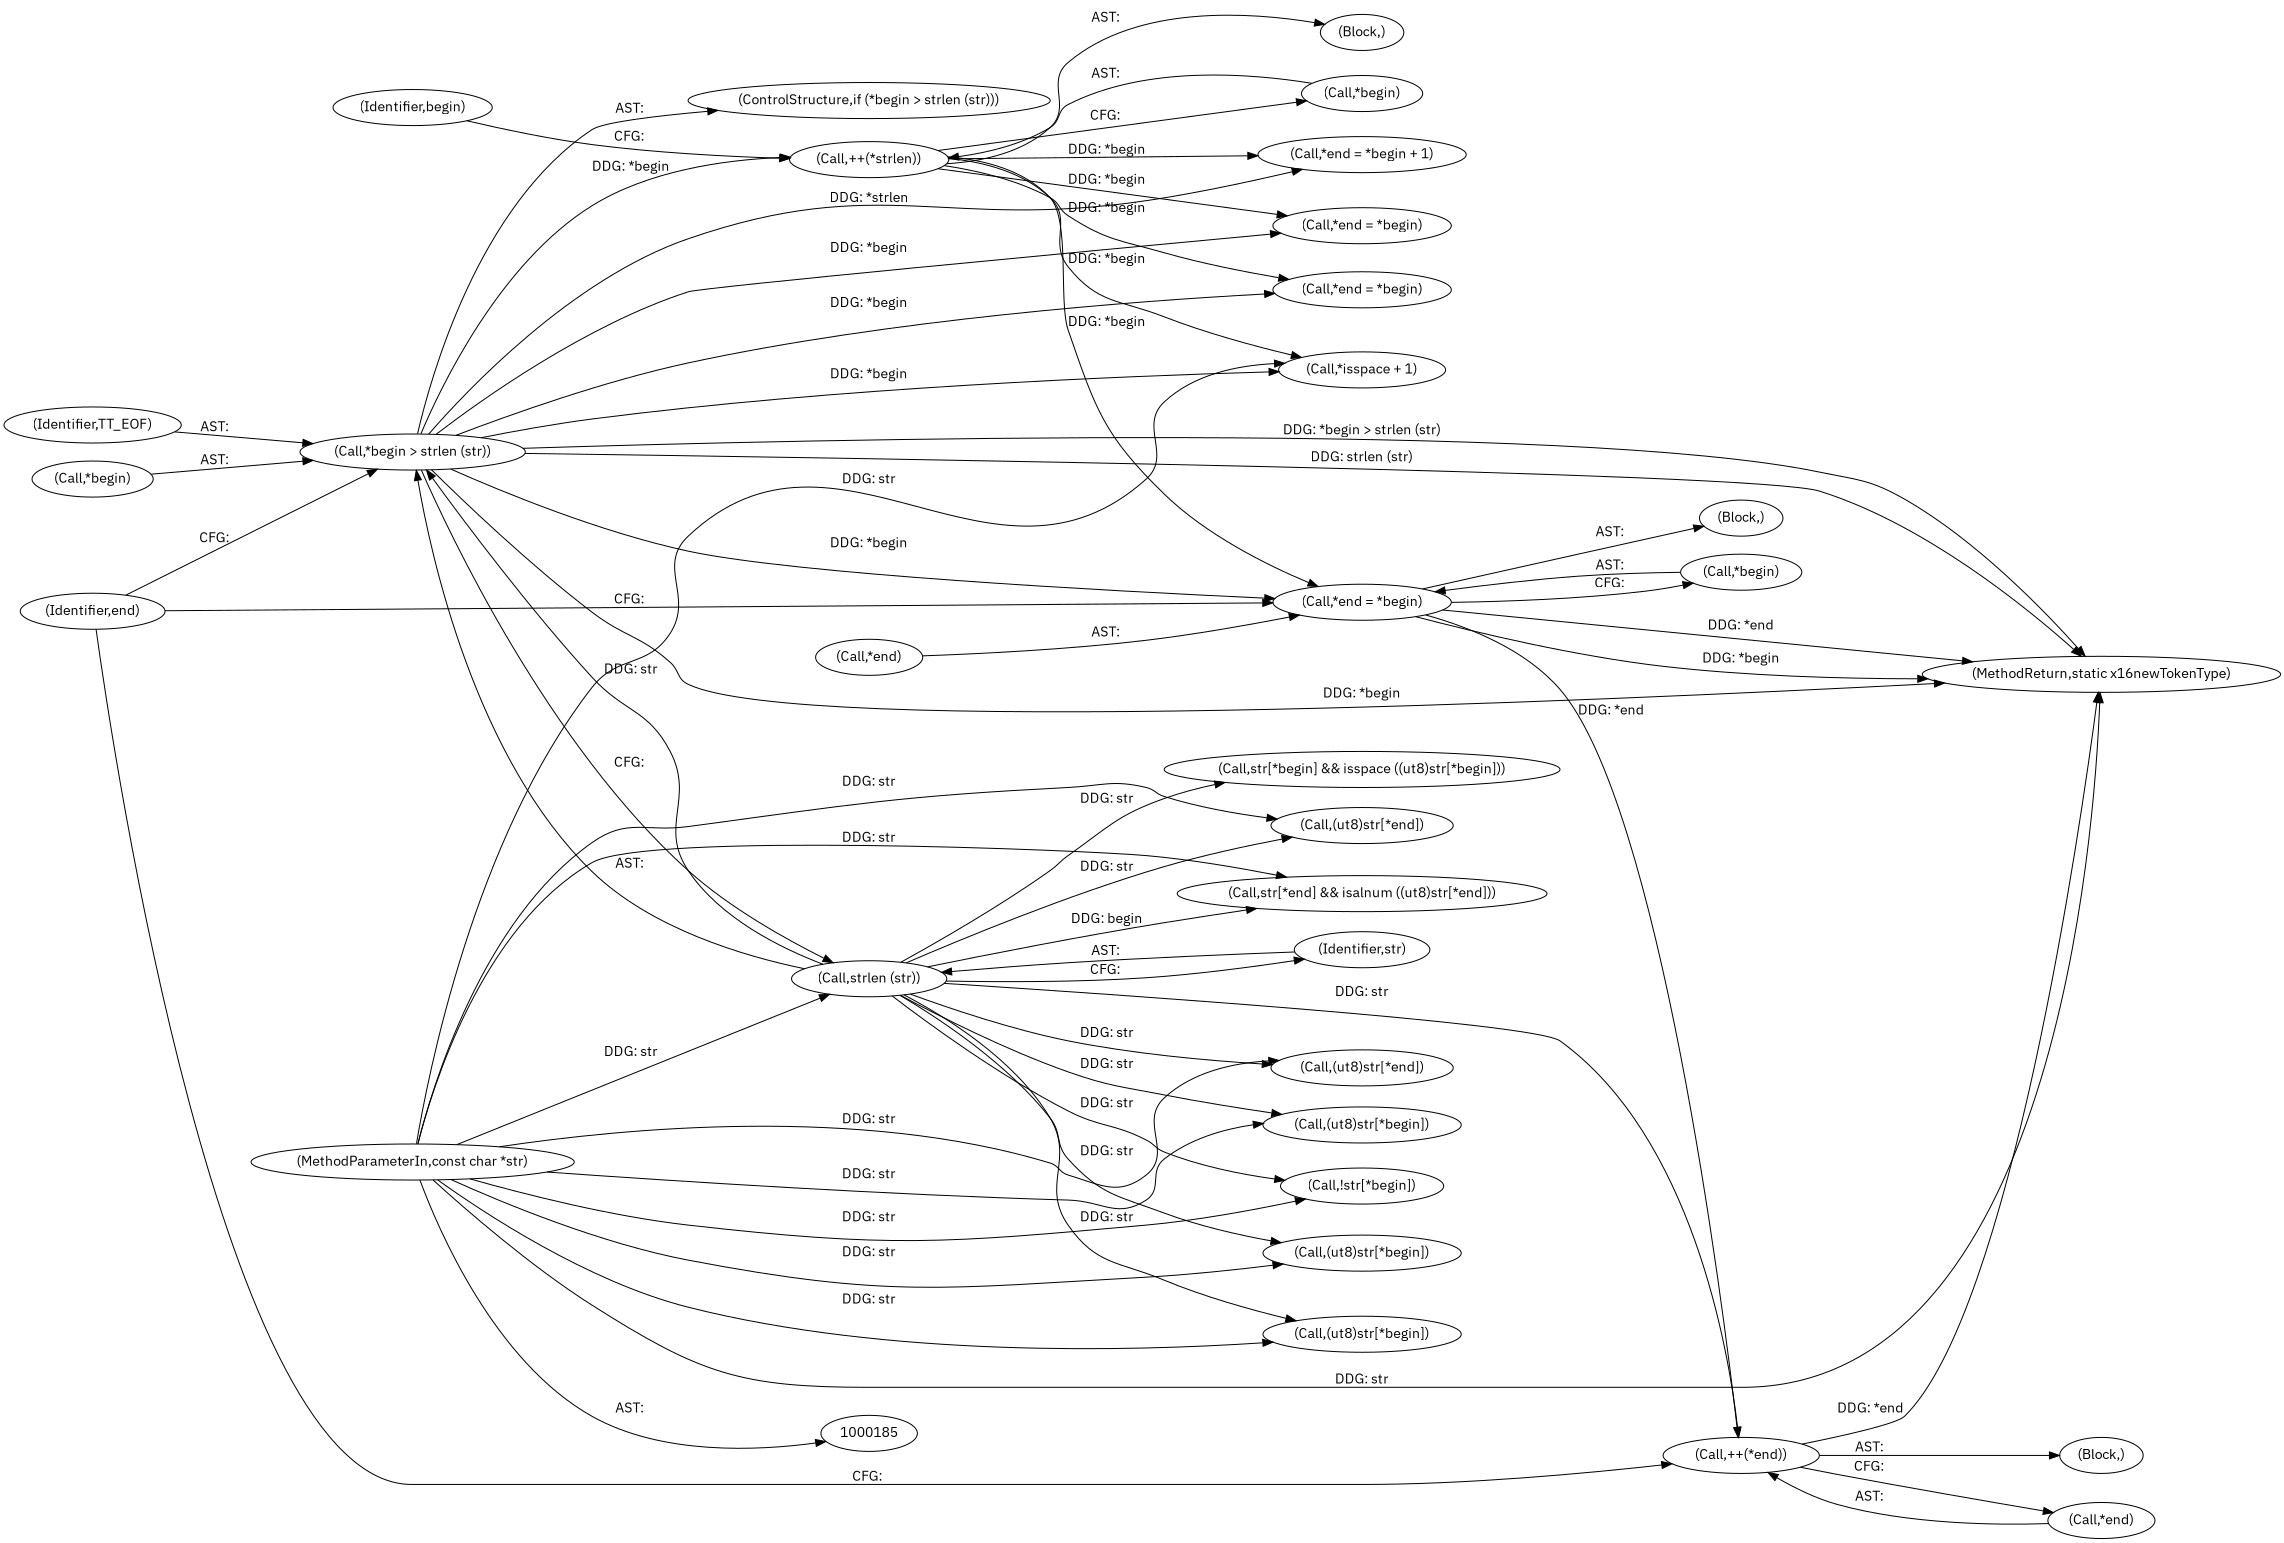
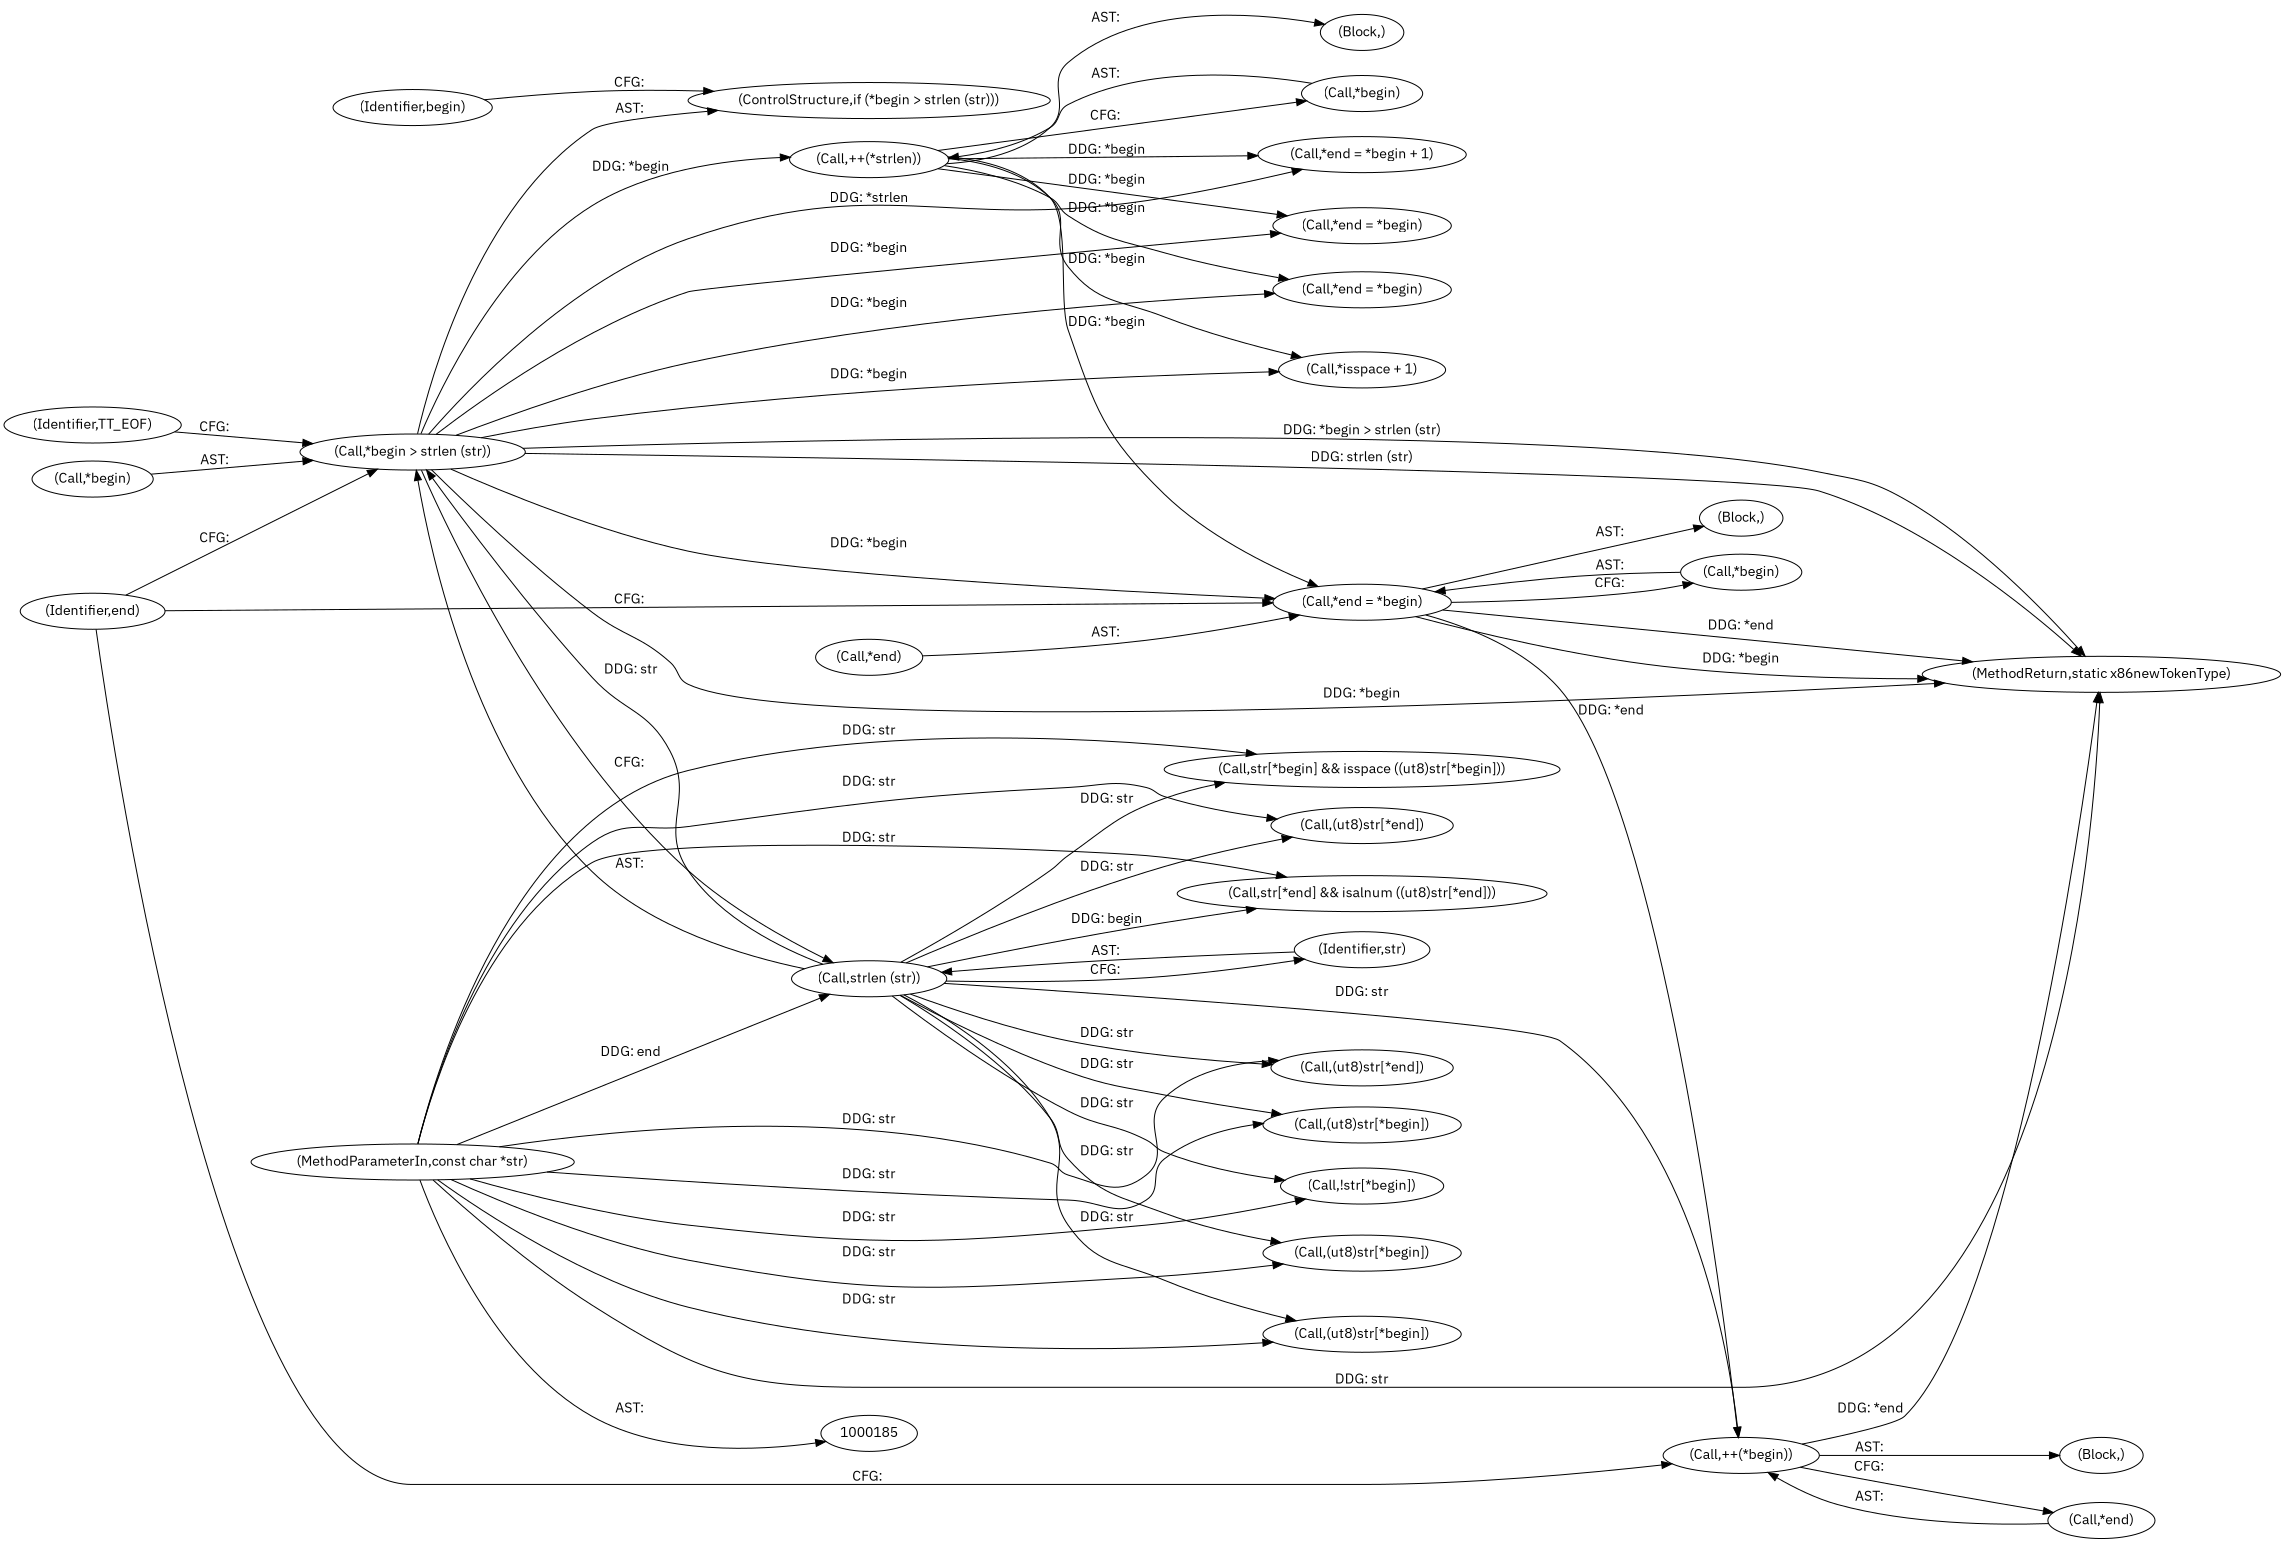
(622, 148) -> (594, 91)
(216, 427) -> (216, 427)
(687, 538) -> (727, 762)
(2101, 674) -> (2101, 674)
(631, 1052) -> (631, 1052)
(1741, 1455) -> (1741, 1455)
